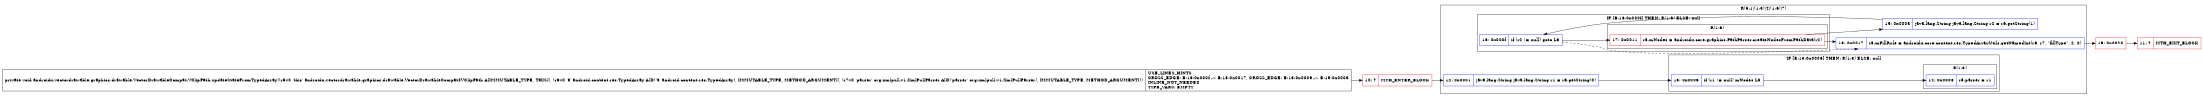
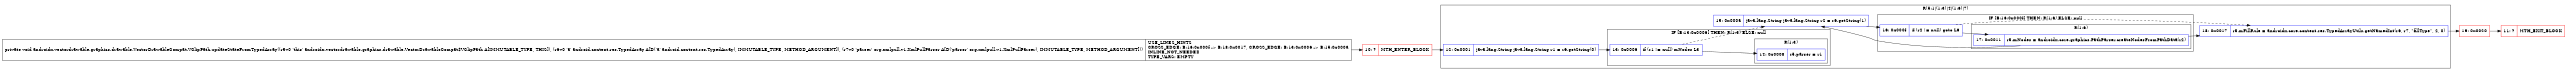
none -> (1722, 36)
(1717, 40) -> (2081, 40)
